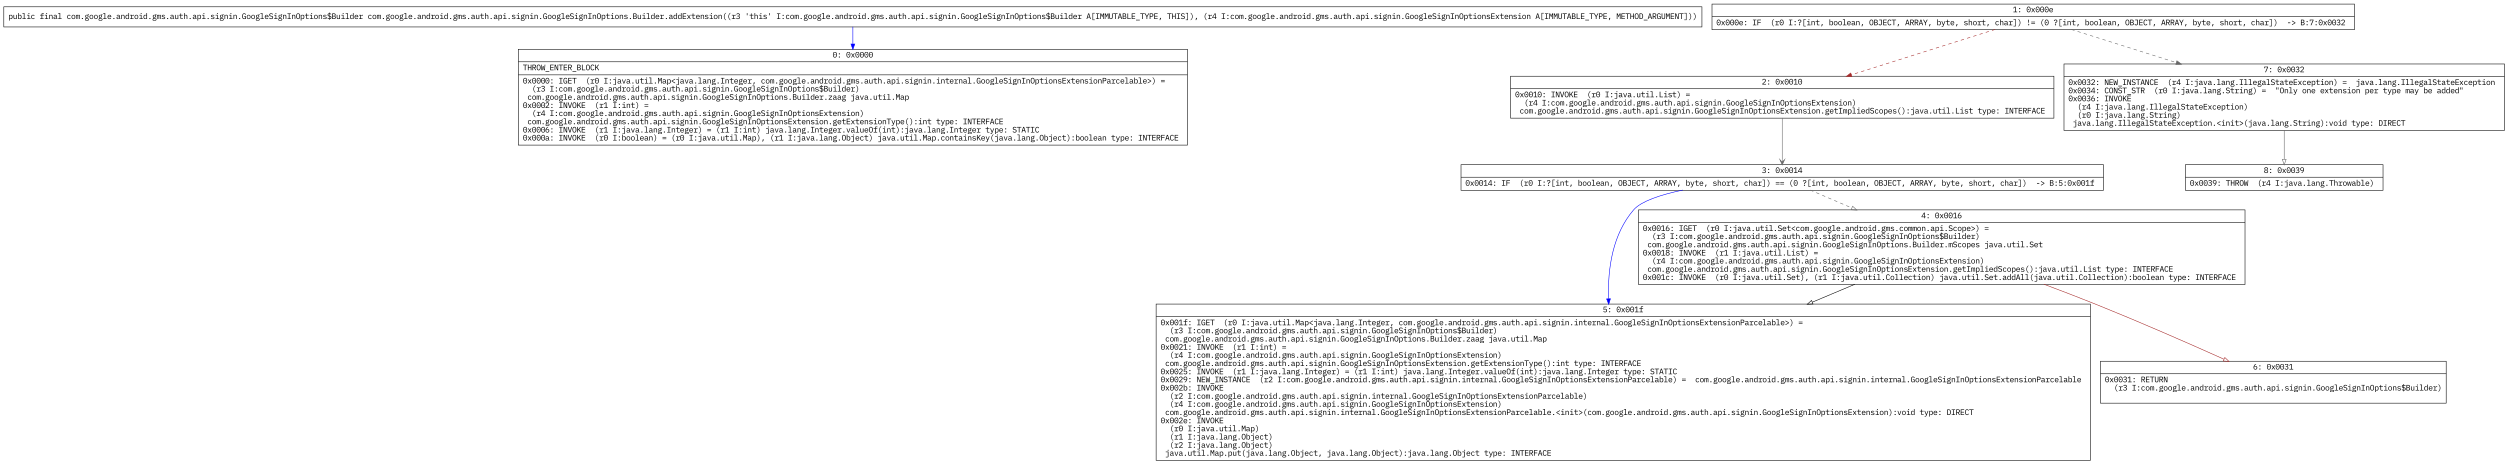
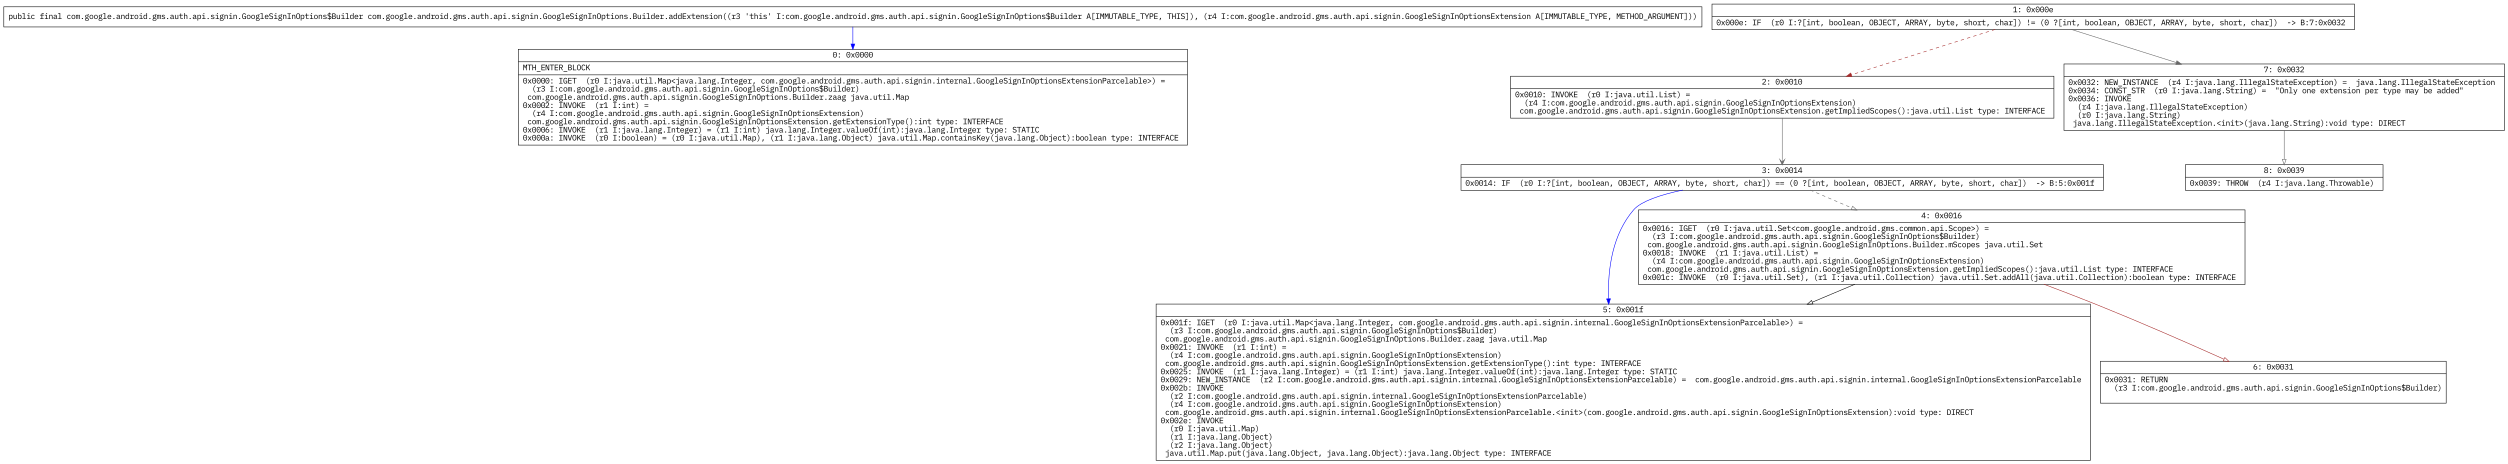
(2124, 46) -> (2124, 46)
(561, 68) -> (556, 68)
